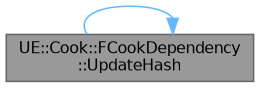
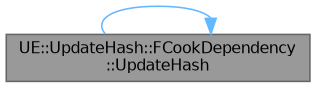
(130, 58) -> (158, 58)
